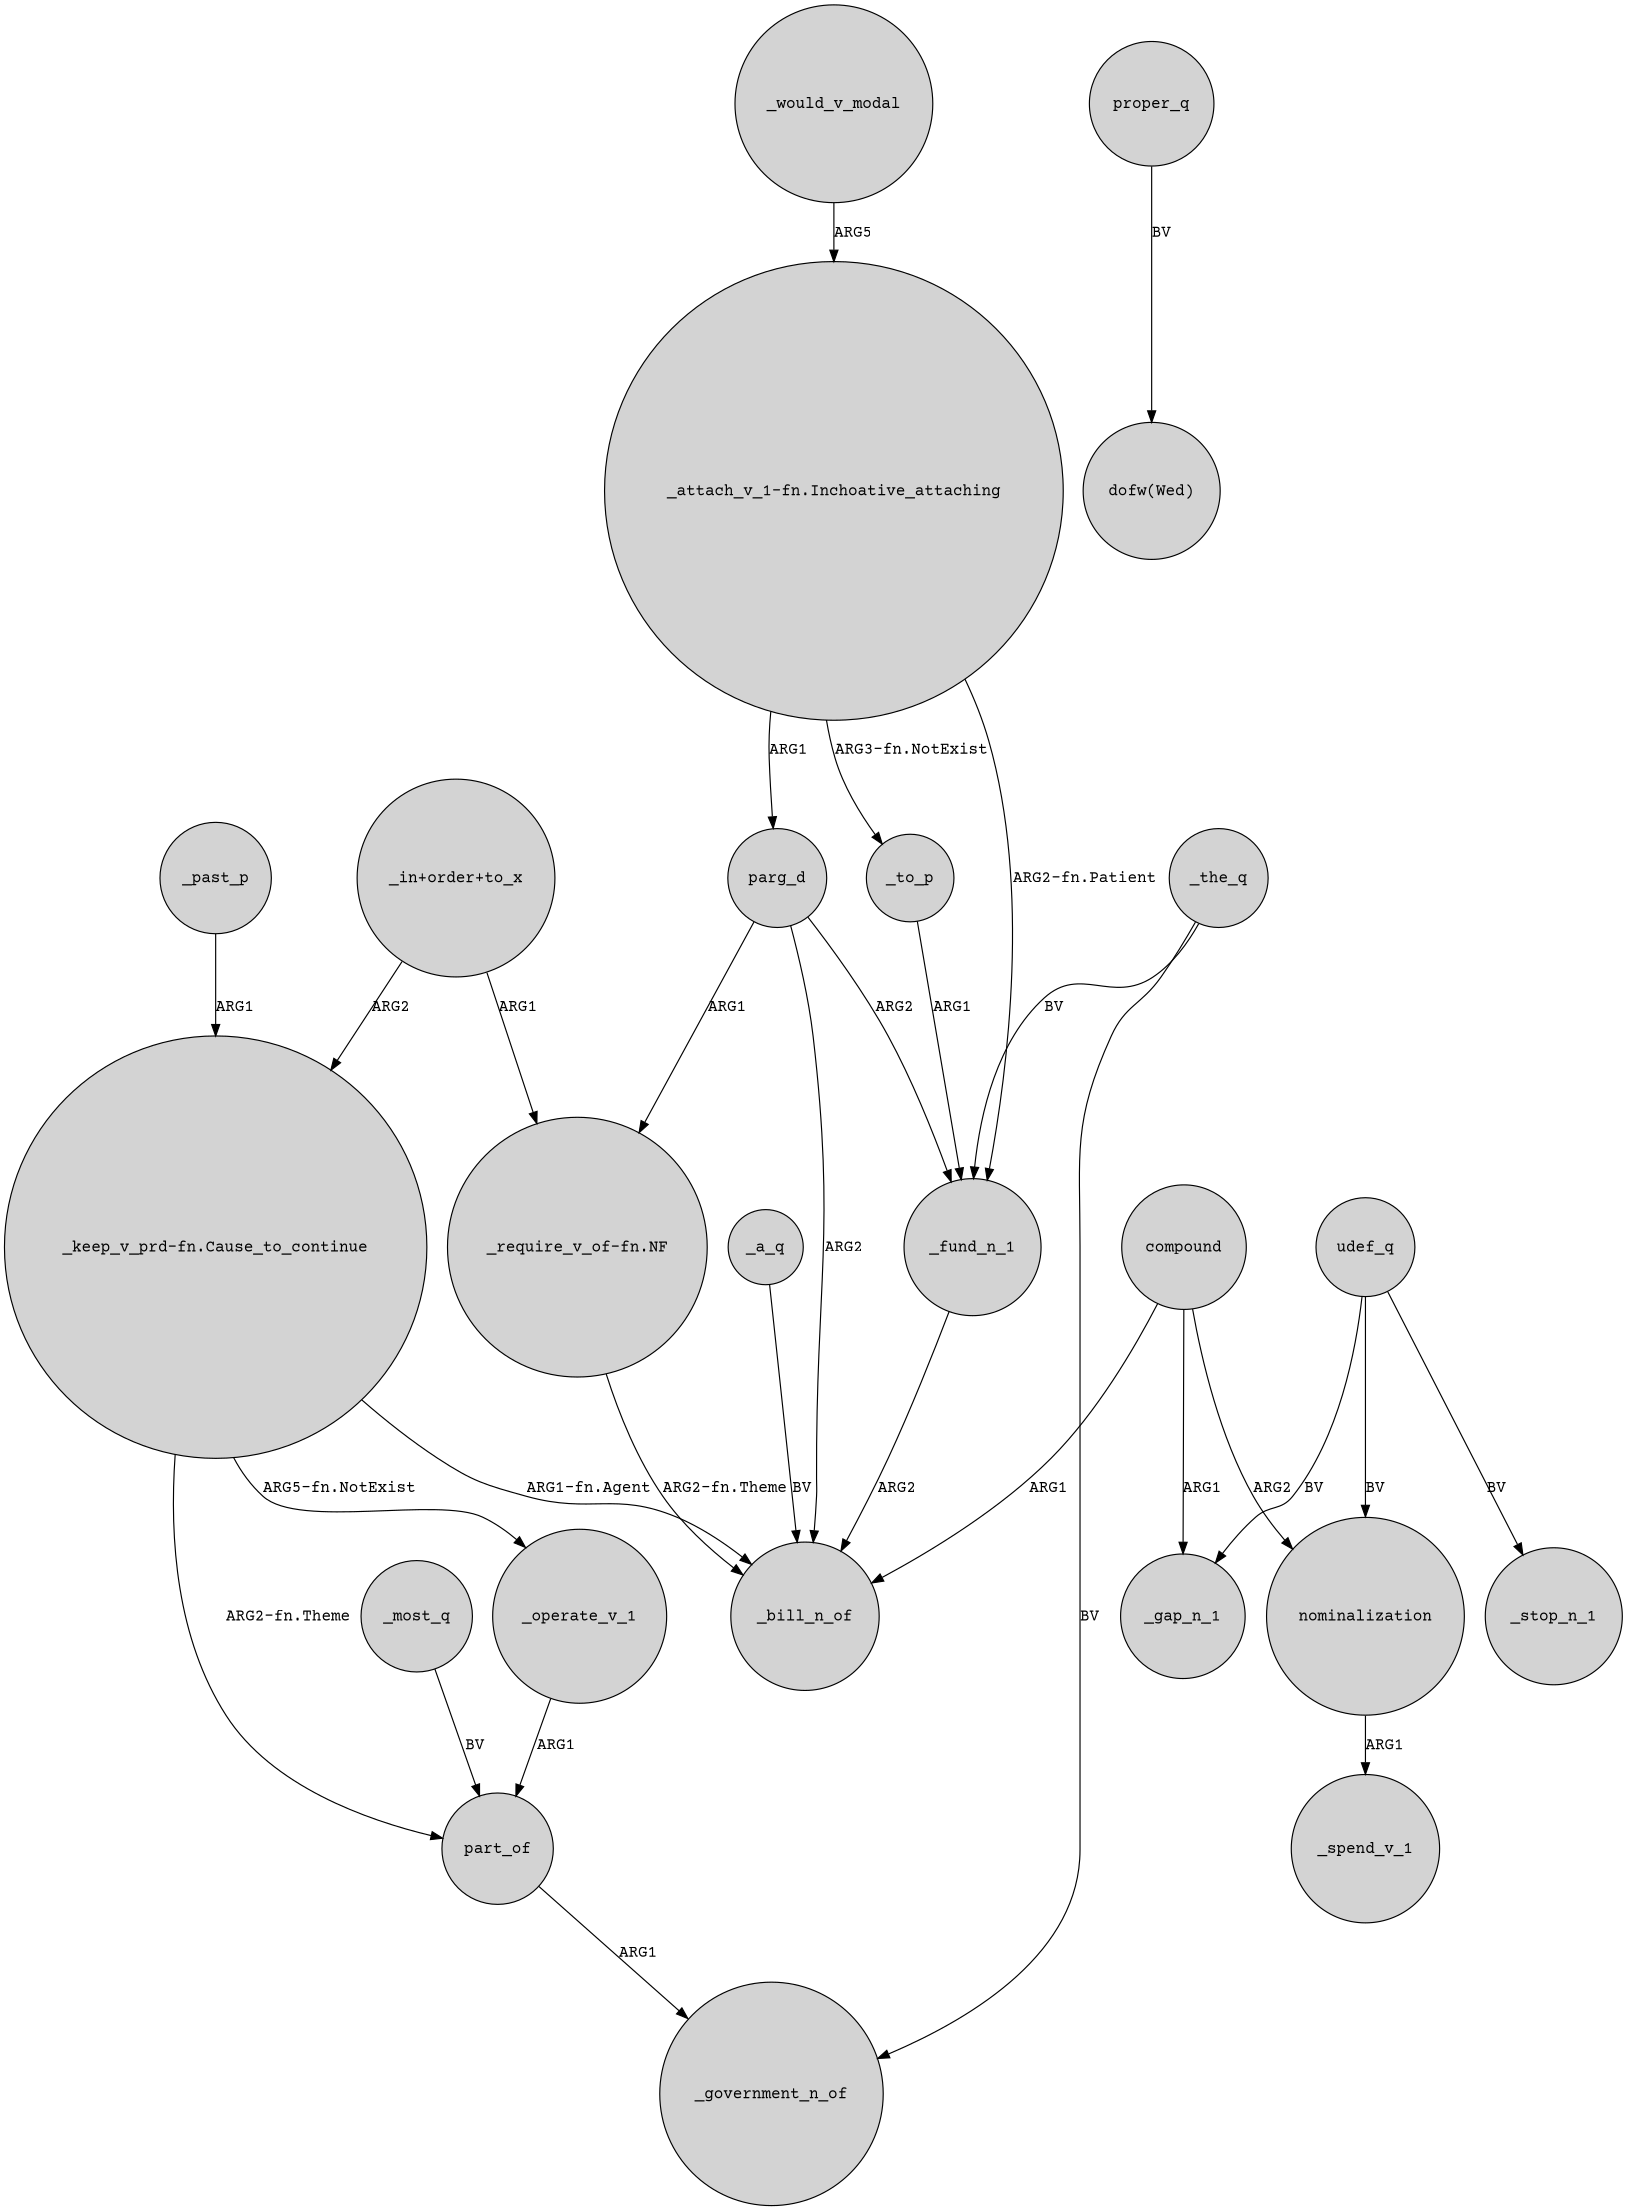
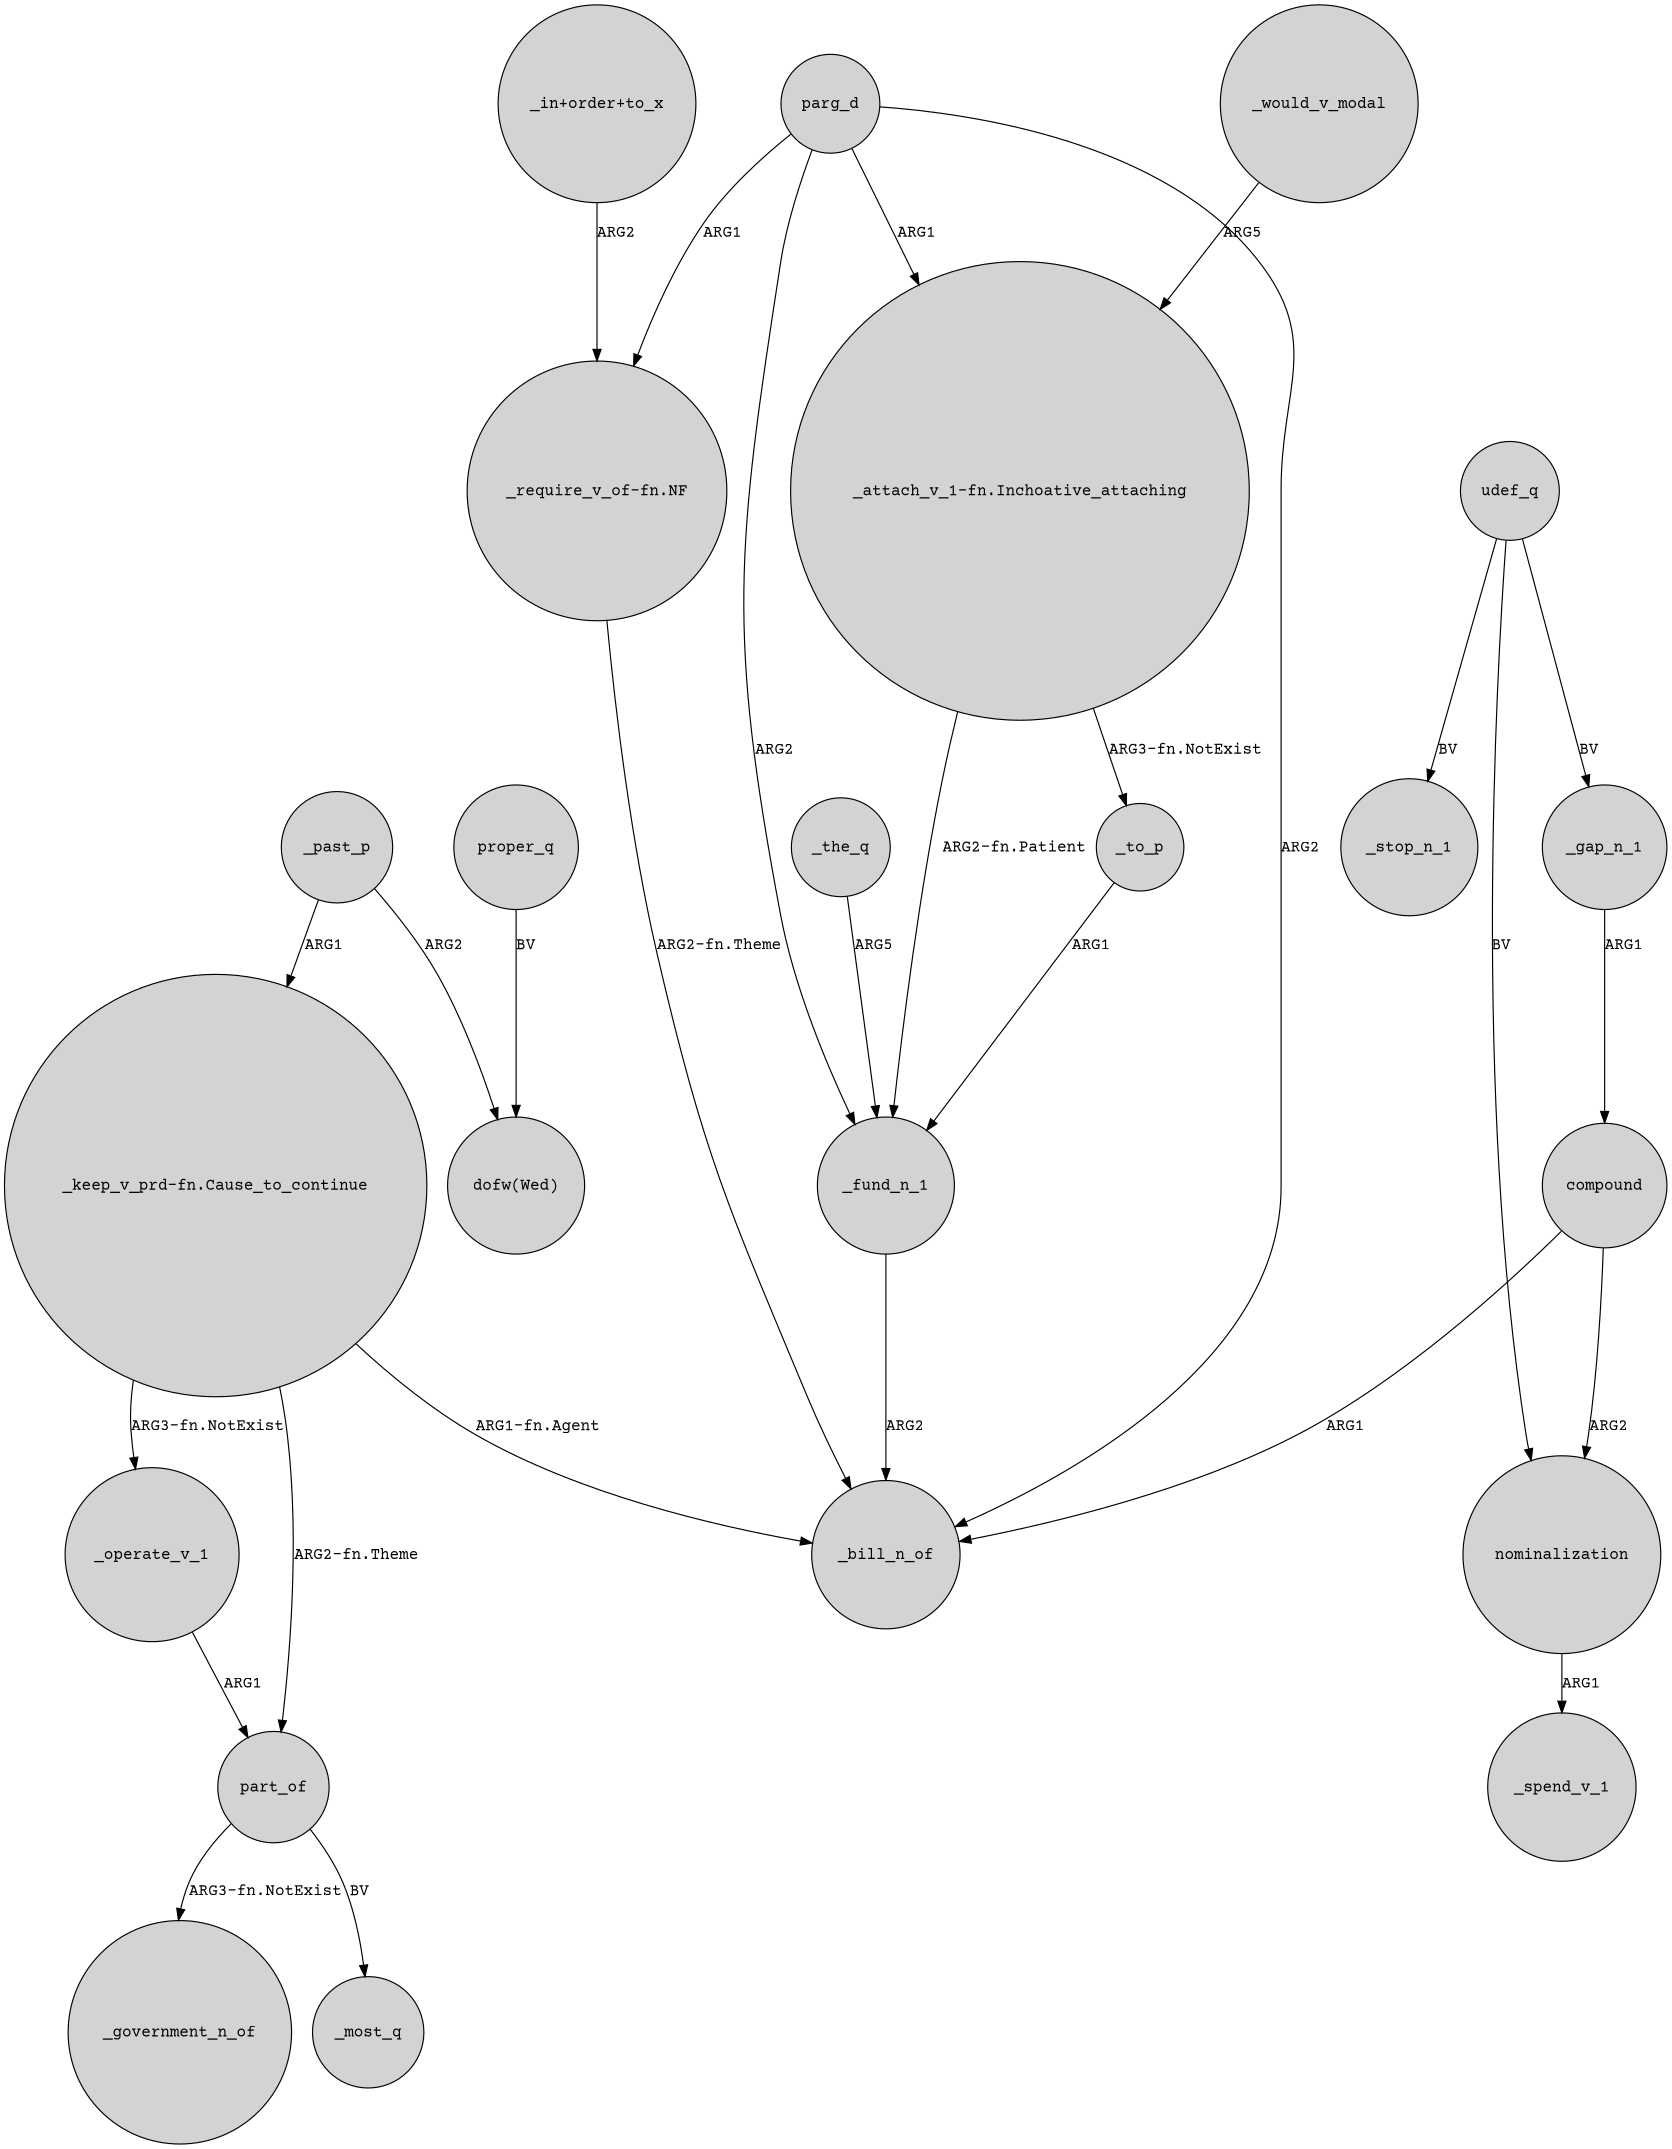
(769, 764) -> (883, 212)
none -> (447, 992)
(518, 1007) -> (617, 232)
(1054, 1007) -> (874, 945)
(370, 1011) -> none
(766, 1247) -> none
(1183, 1426) -> (1605, 1010)
(340, 1488) -> (208, 1426)
(1080, 1517) -> none
(455, 1727) -> (347, 1893)
(639, 1953) -> (266, 1891)
